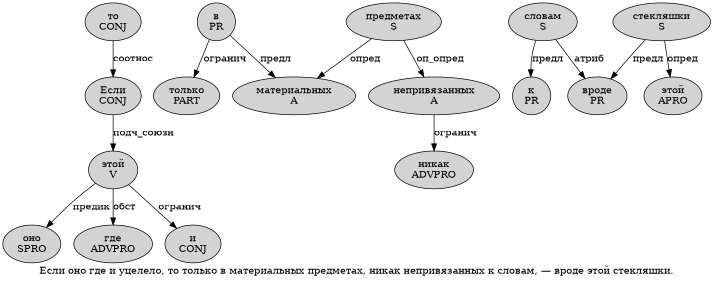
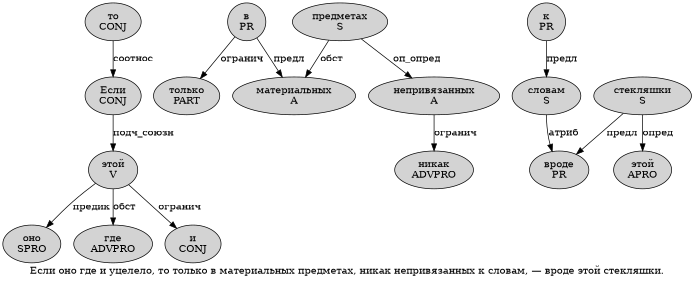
(532, 55) -> (546, 55)
(365, 59) -> (332, 59)
